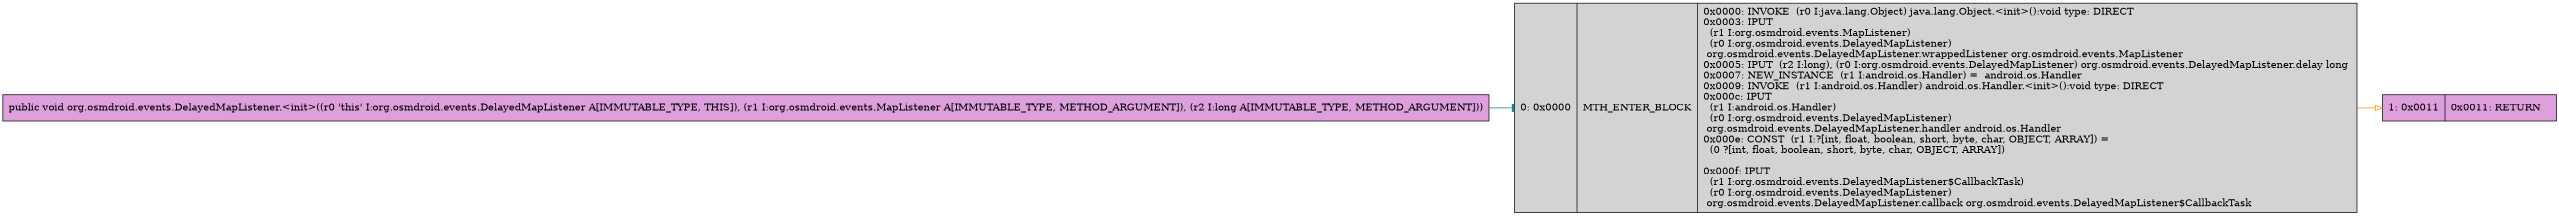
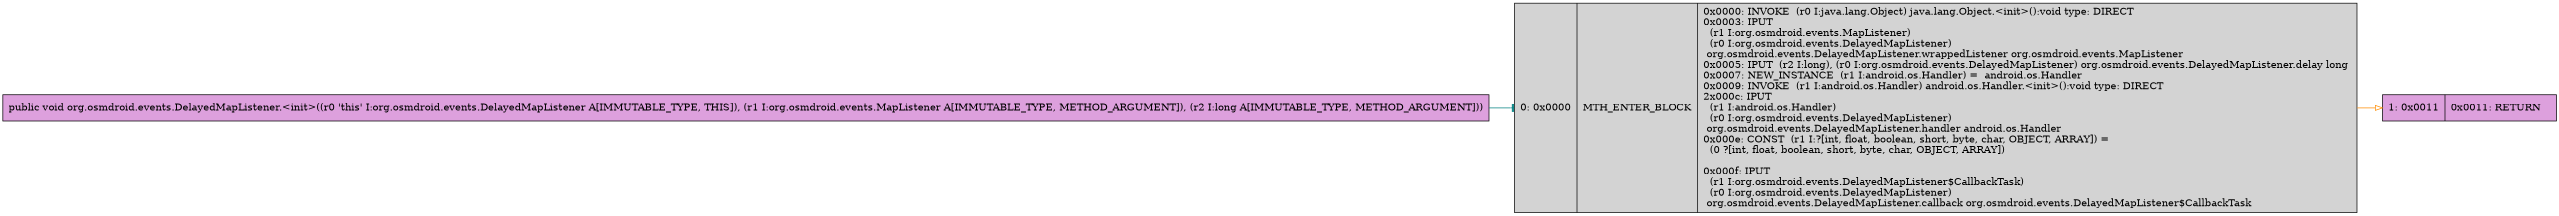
(1741, 97) -> (1741, 97)
